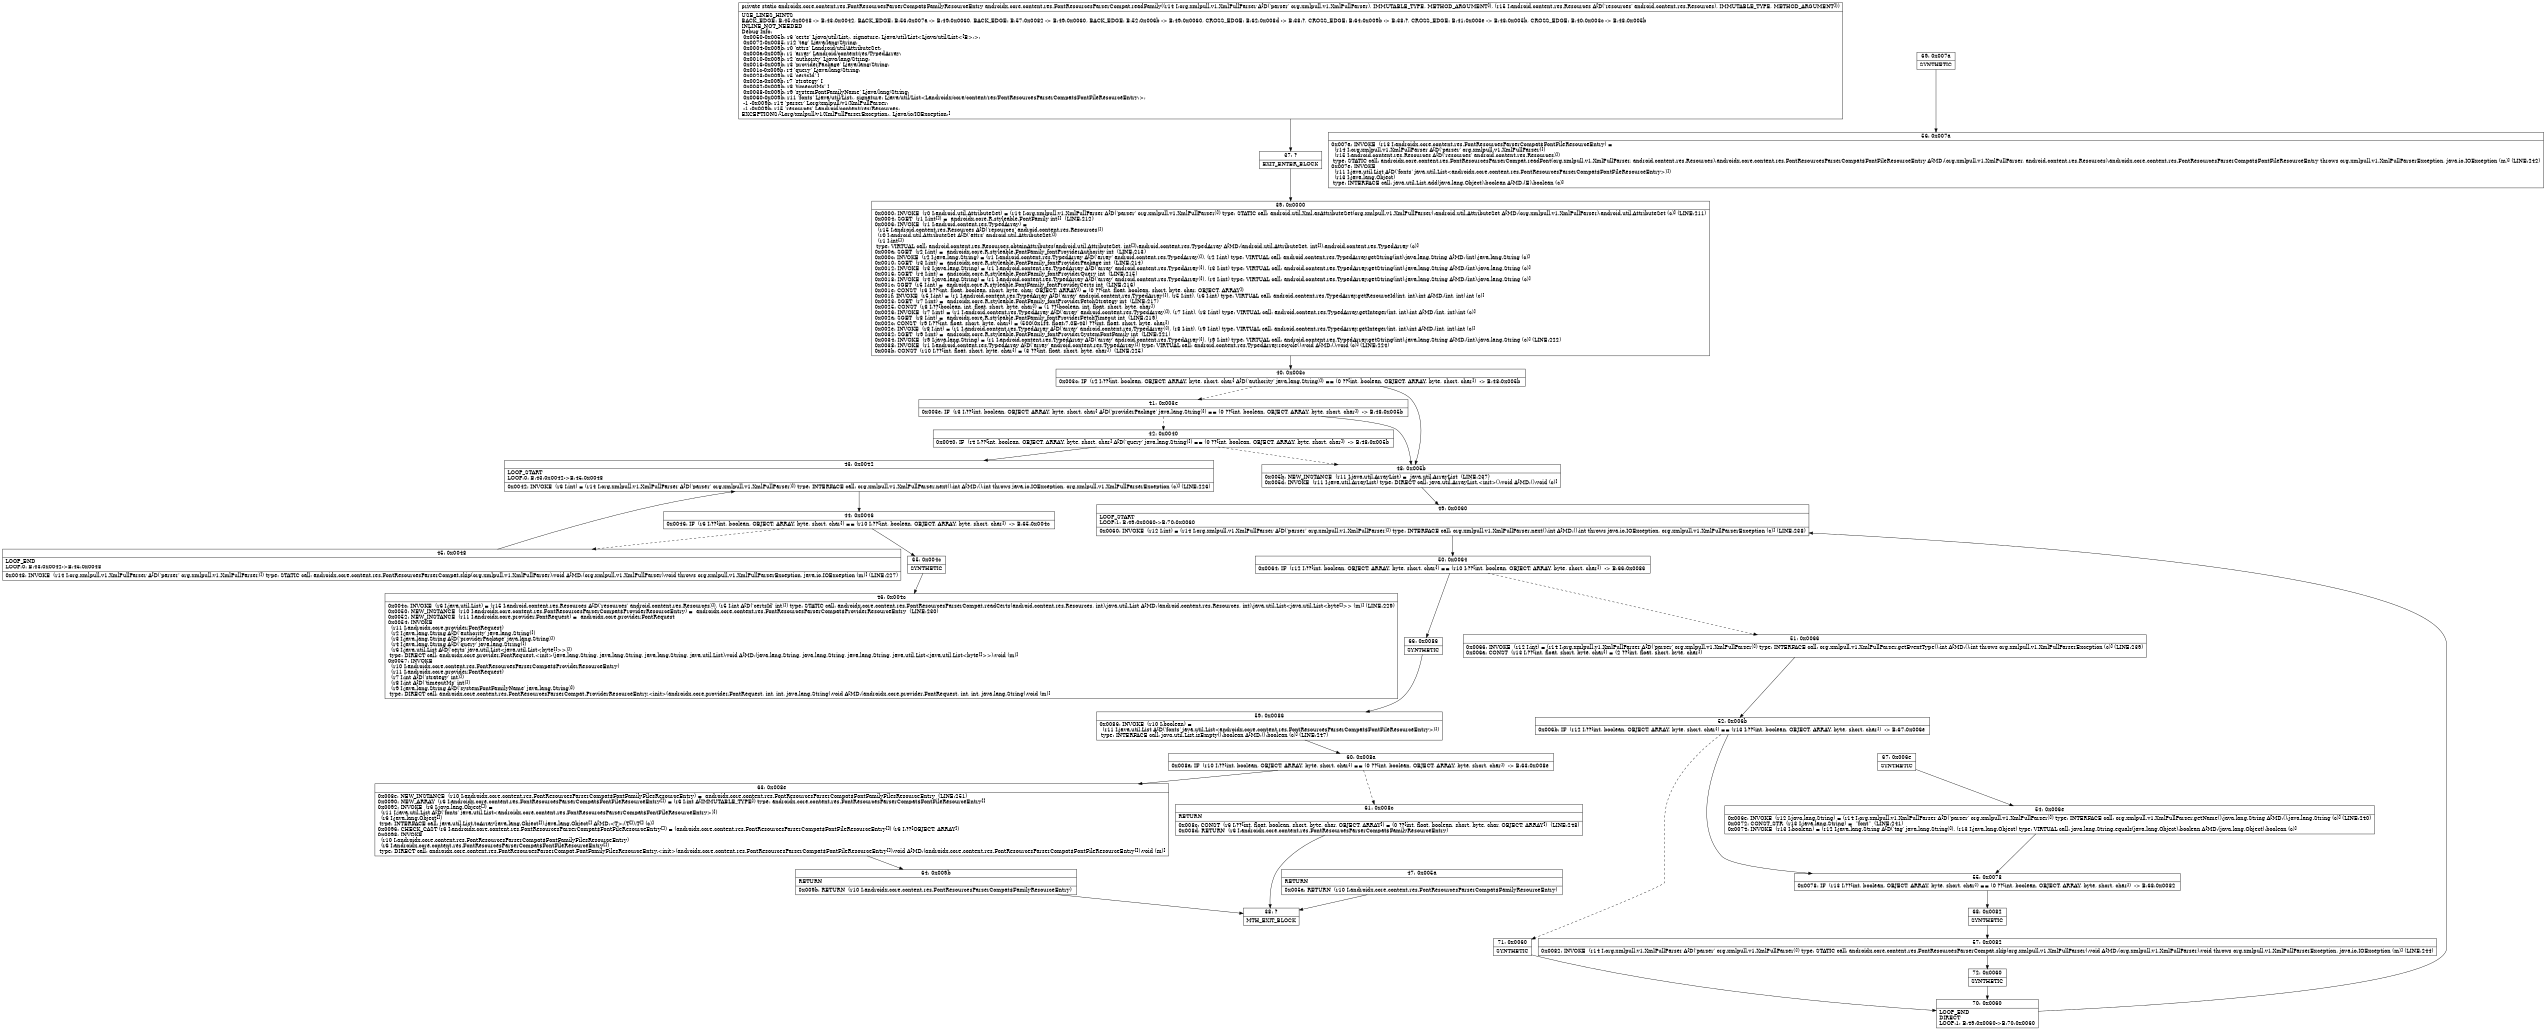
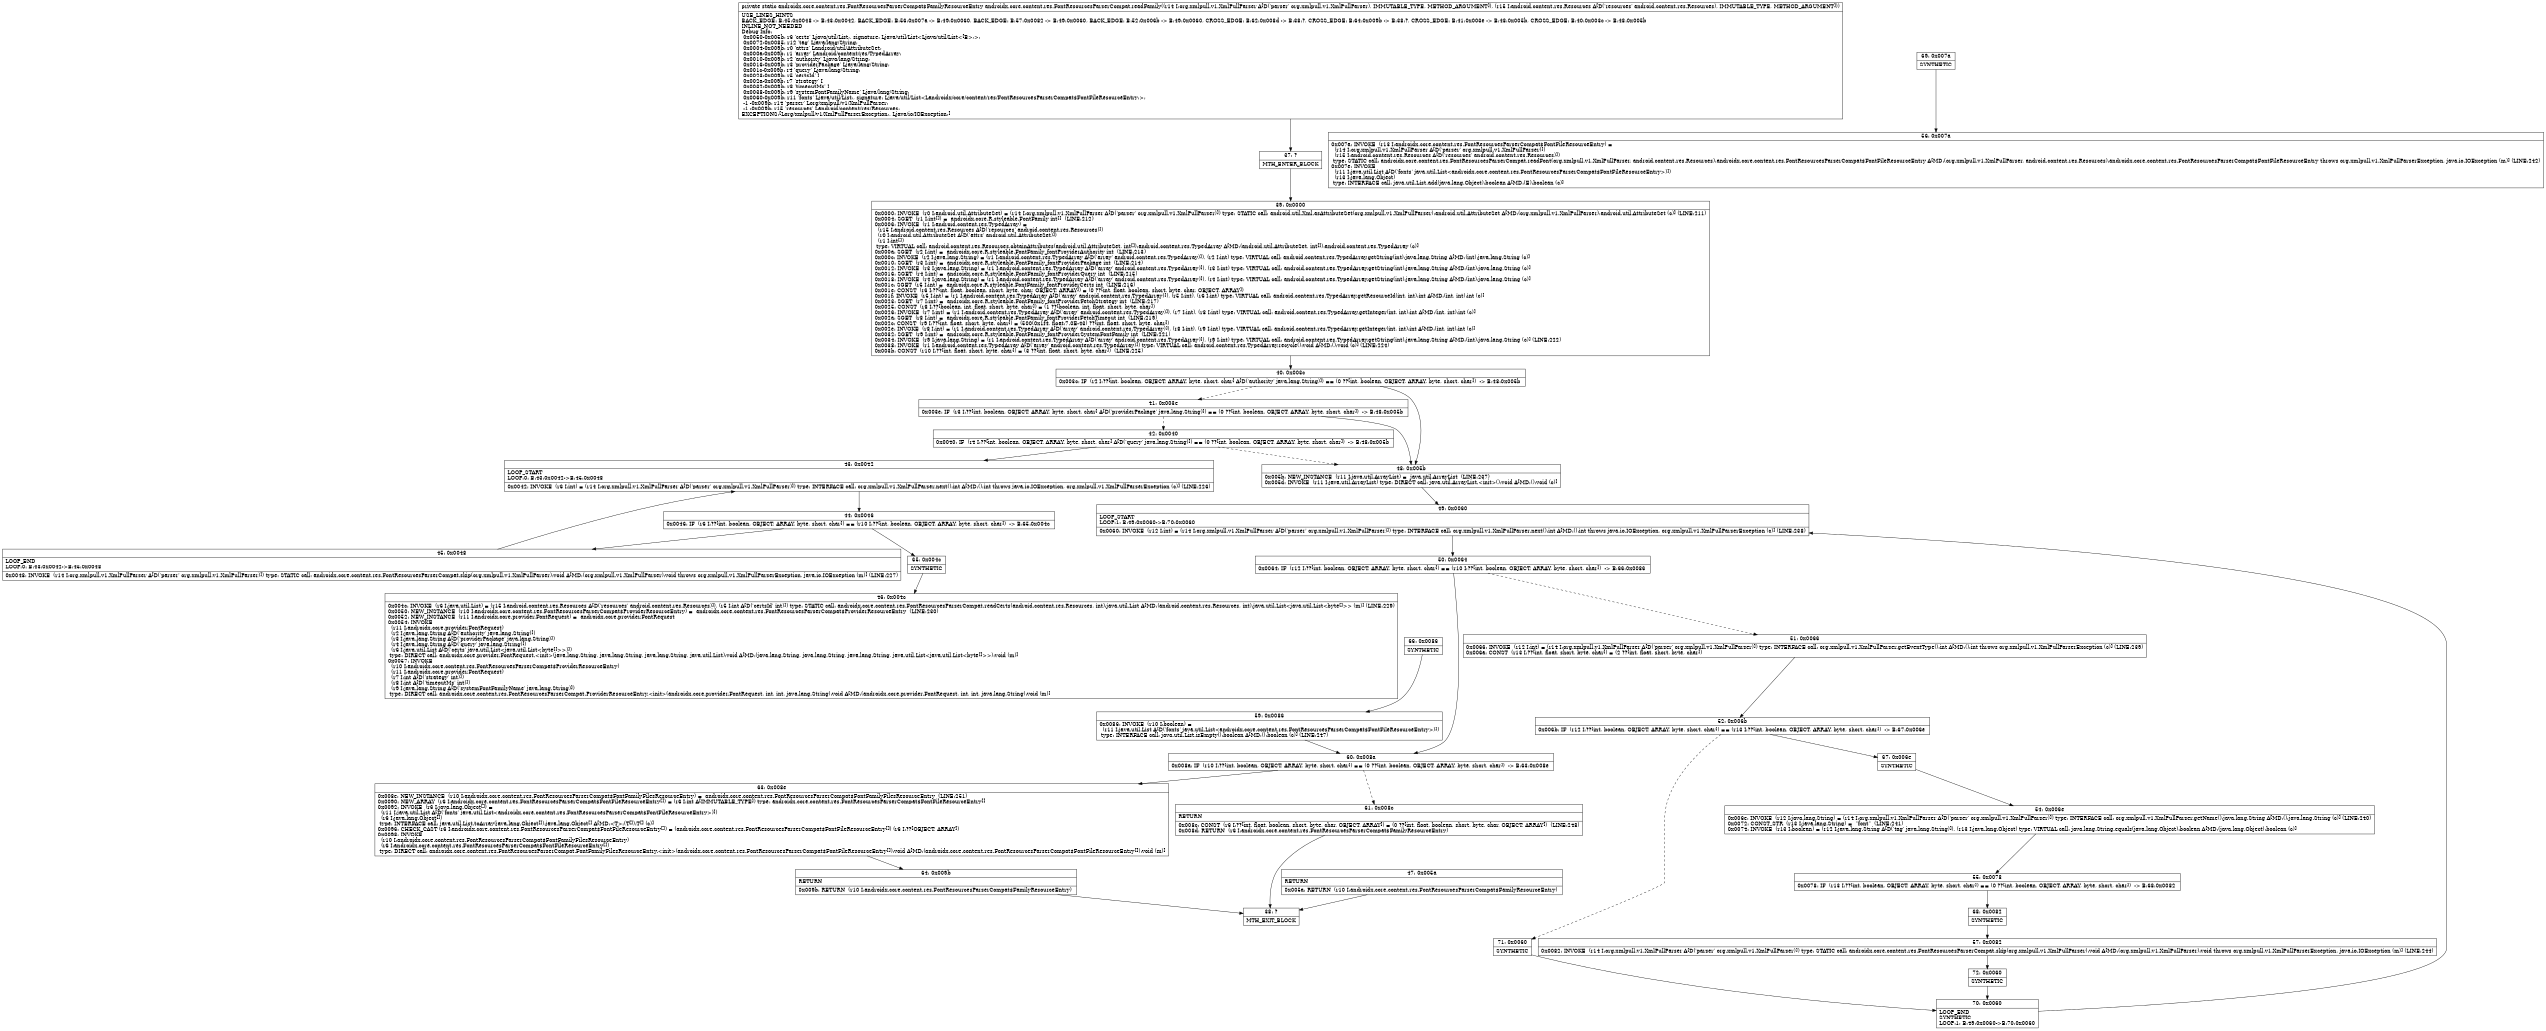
(1290, 164) -> (1291, 164)
(690, 539) -> (690, 539)
(1439, 604) -> (1459, 673)
(1712, 839) -> (1822, 746)
(1950, 1018) -> (1955, 1018)
